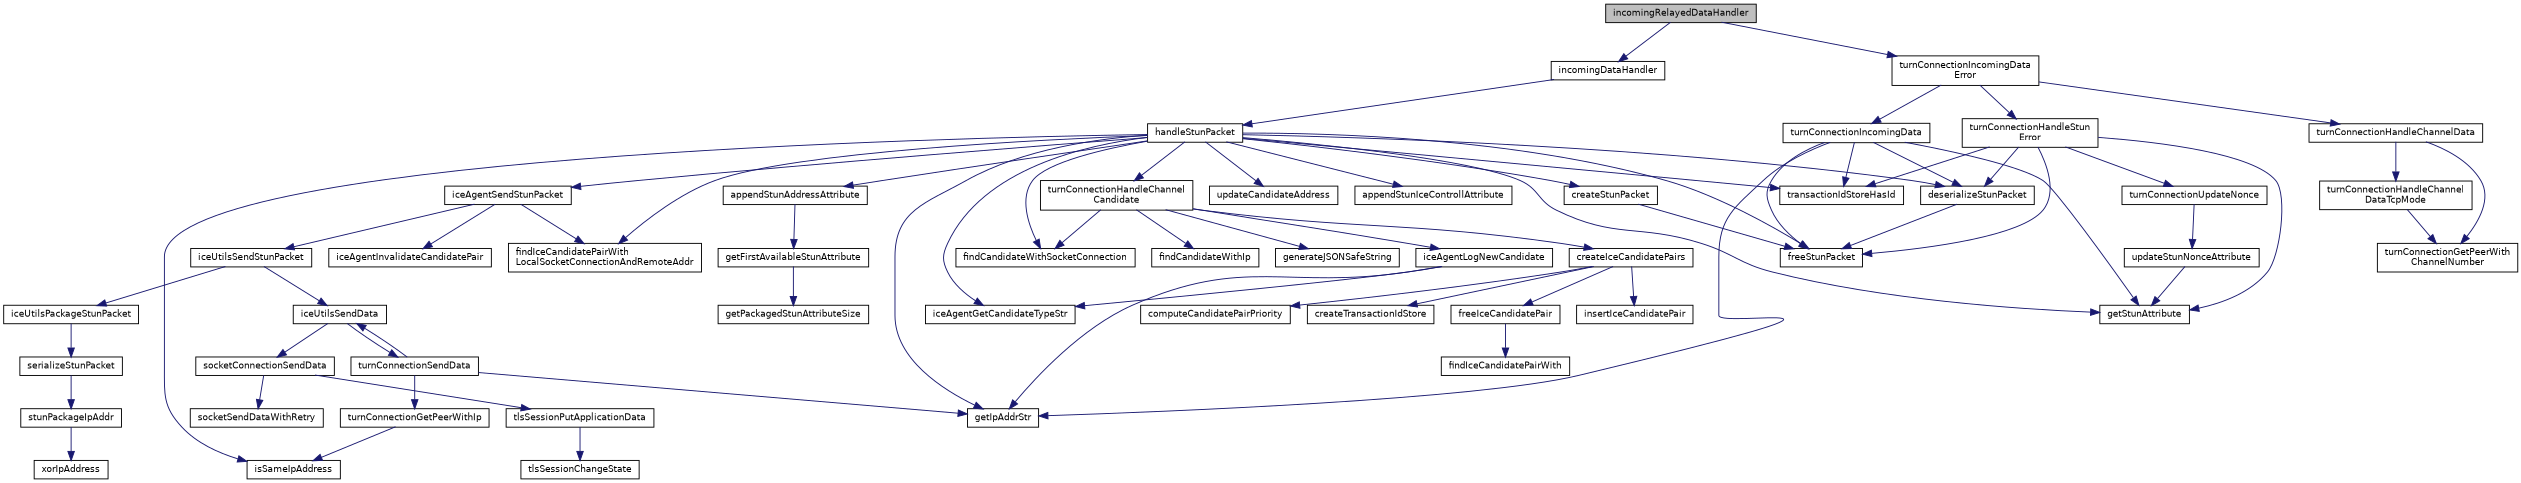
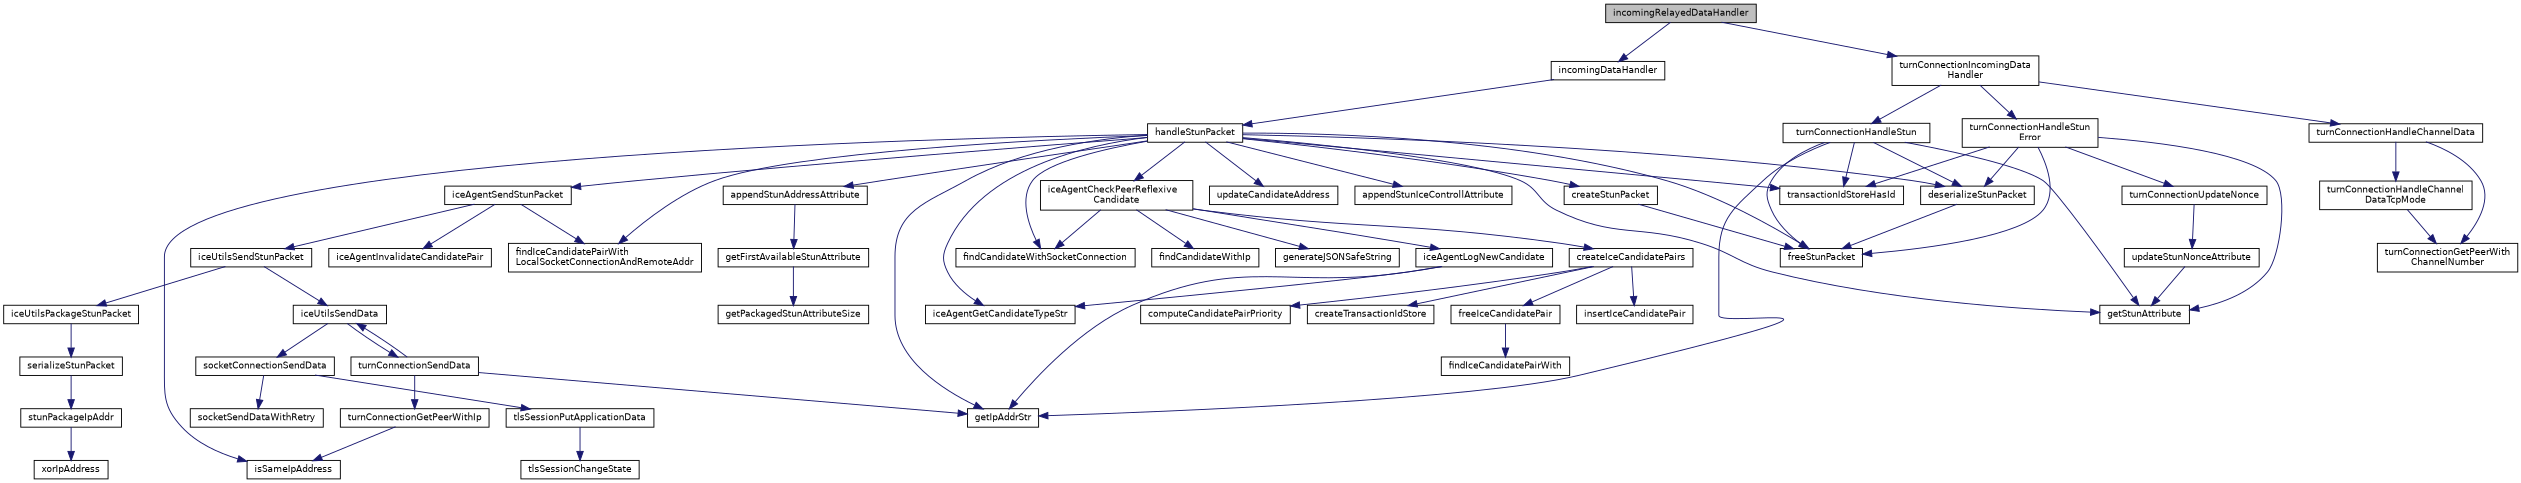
(1965, 71) -> (1965, 71)
(1856, 133) -> (1856, 133)
(1117, 195) -> (1117, 195)
